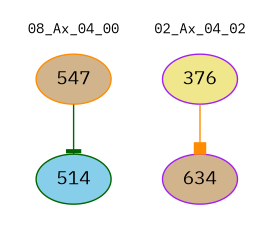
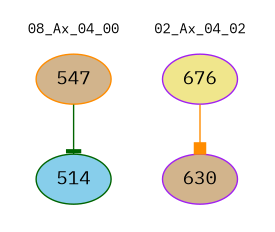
(200, 79) -> (200, 79)
(200, 179) -> (200, 179)
